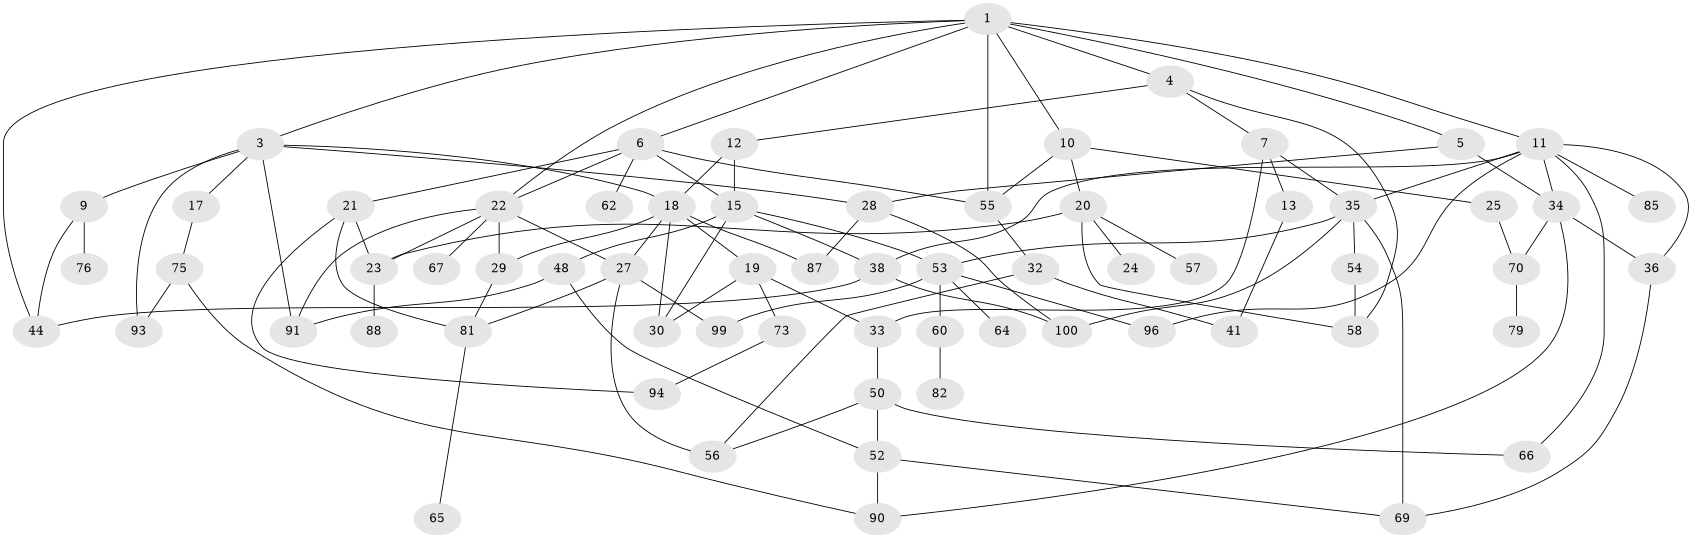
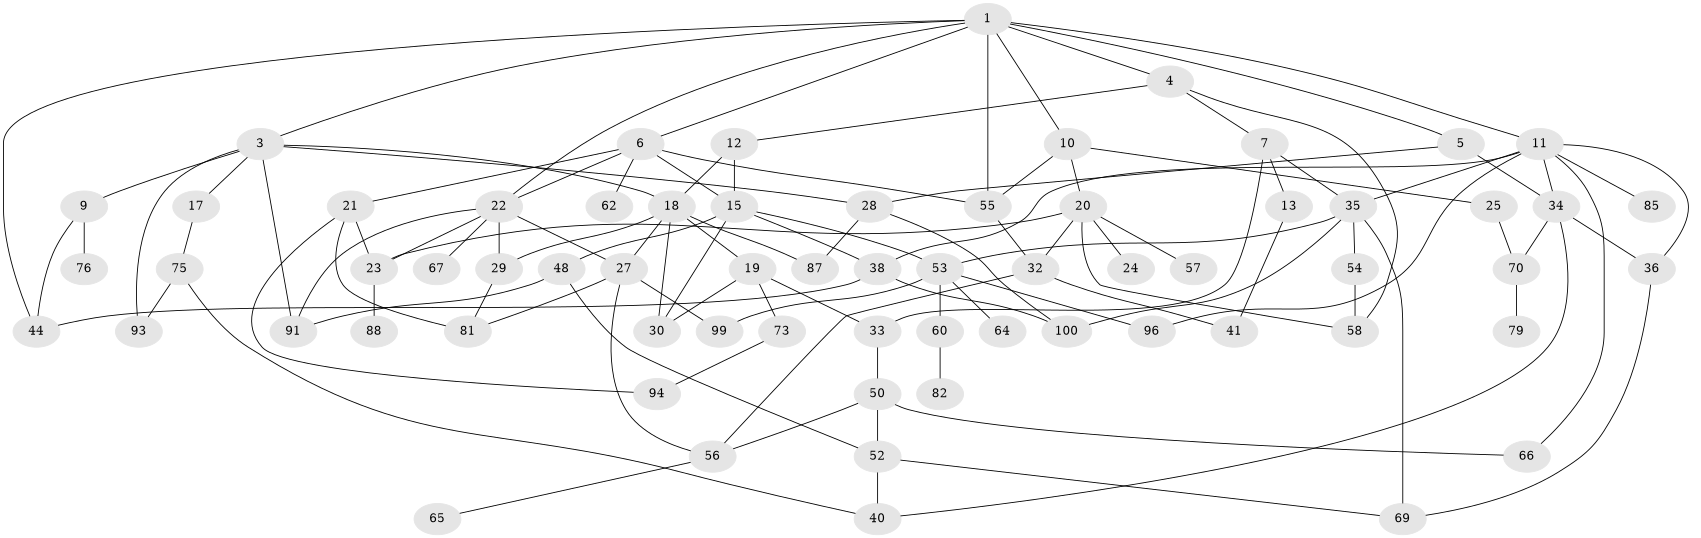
none -> (1059, 238)
(453, 422) -> (575, 488)
(878, 519) -> (878, 519)
